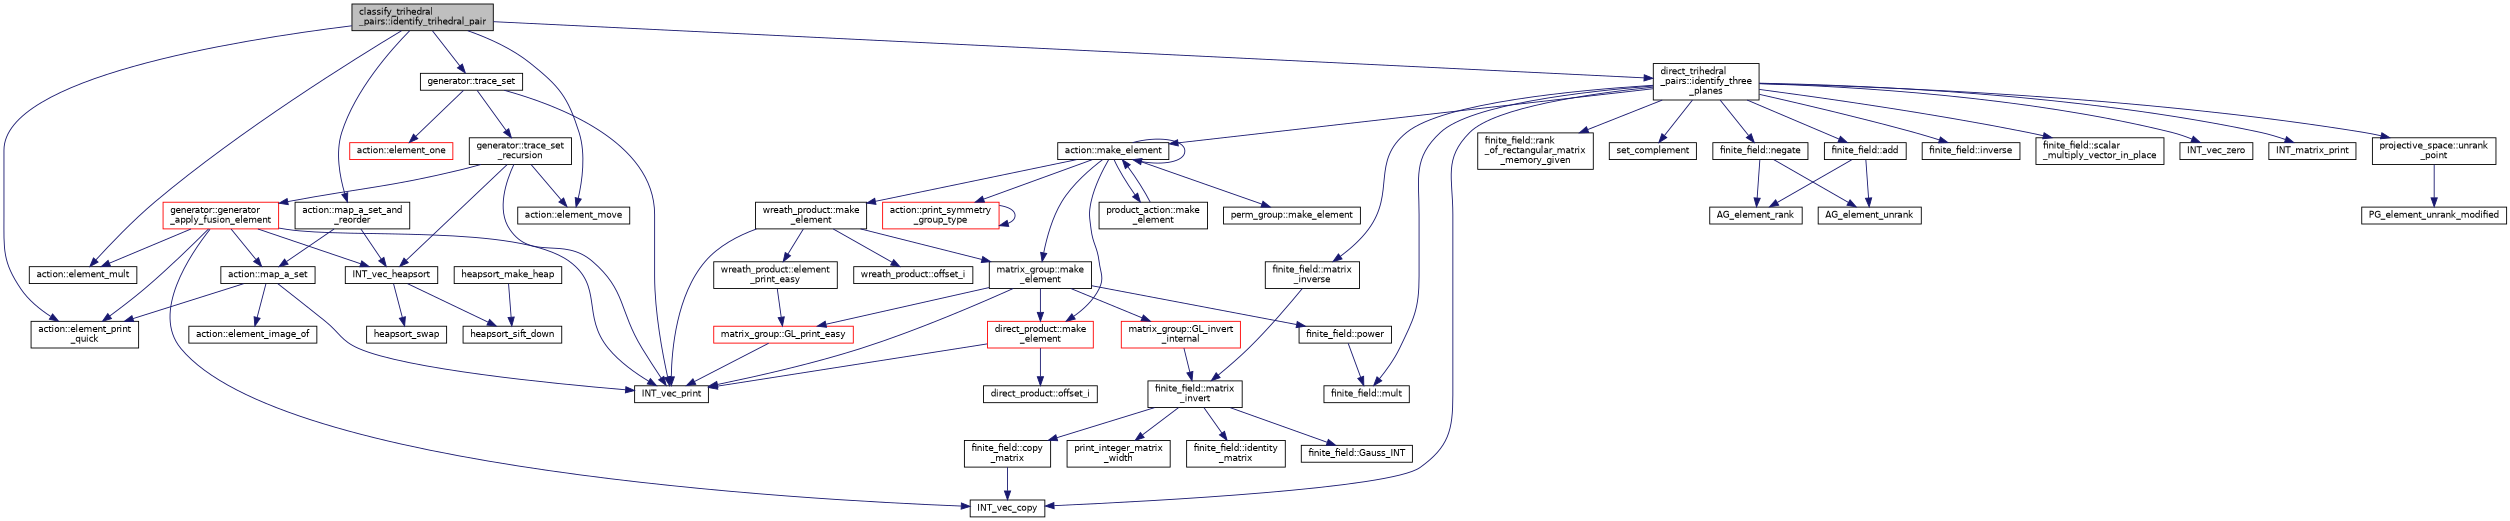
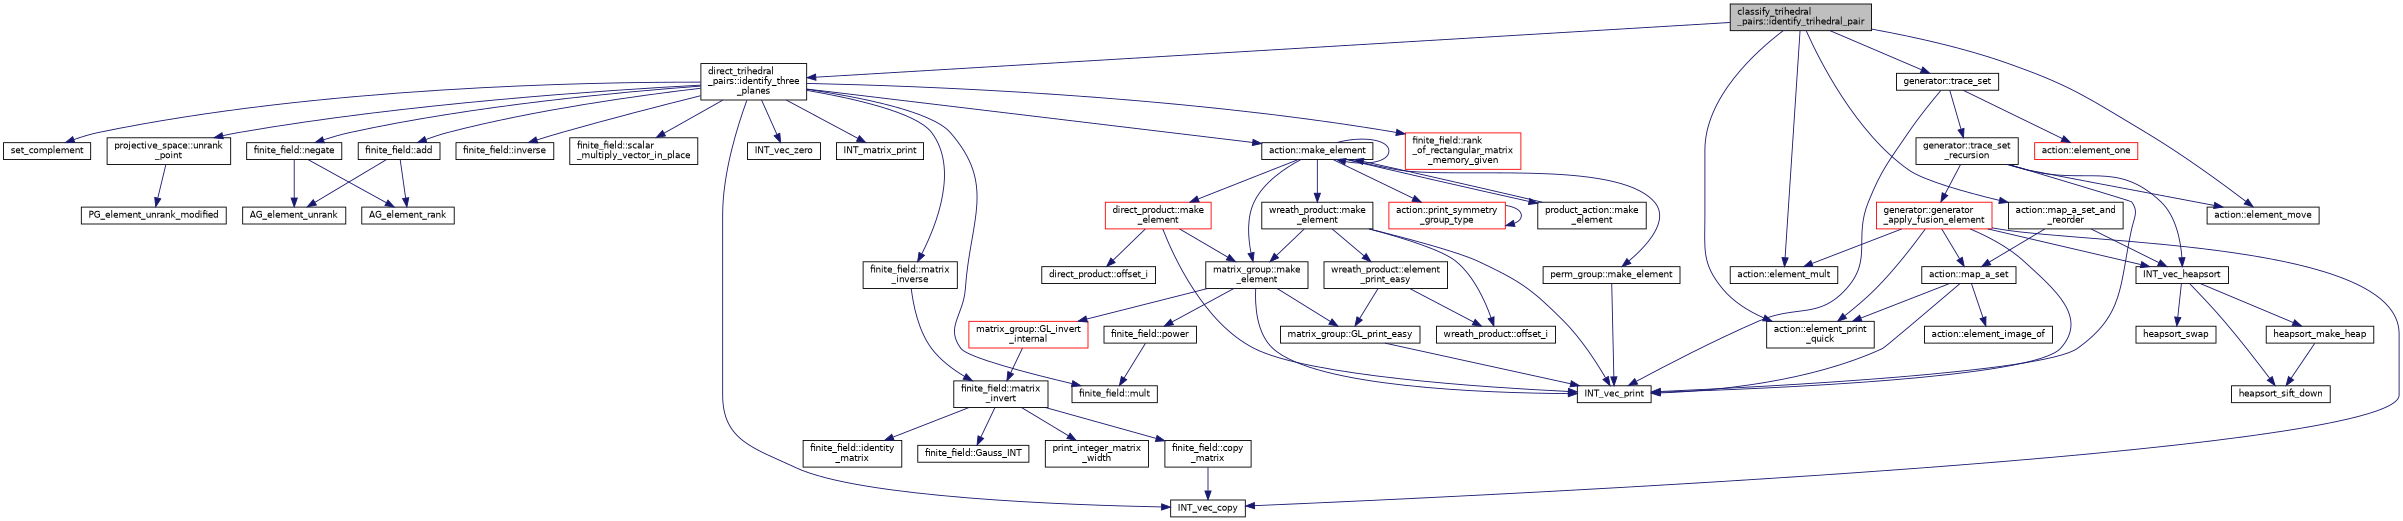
(1536, 151) -> (1463, 151)
(1040, 300) -> (1204, 243)
none -> (2247, 303)
none -> (1442, 305)
none -> (1613, 330)
(784, 335) -> (1350, 335)
